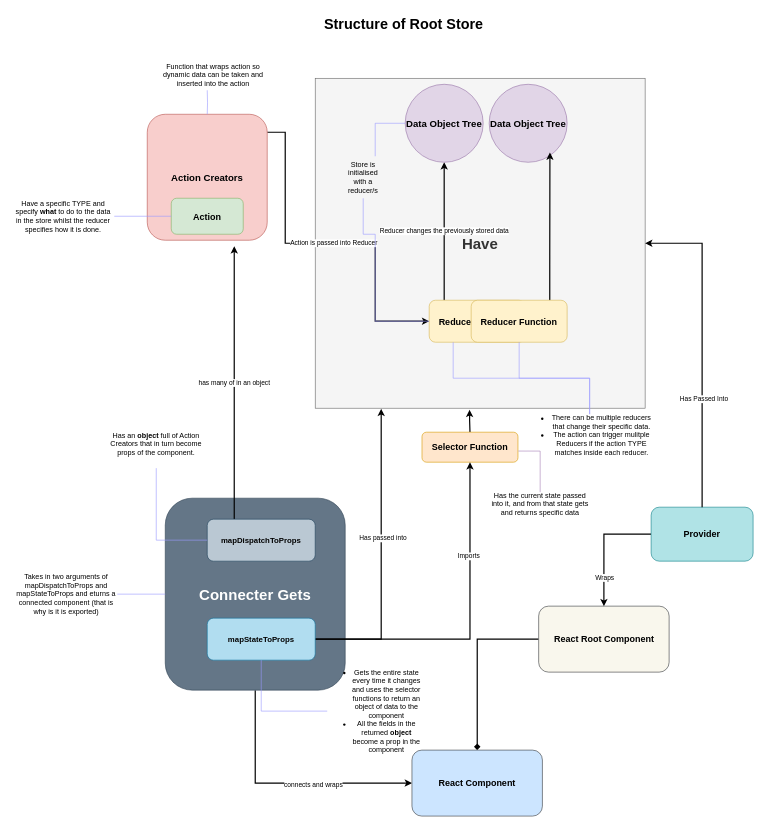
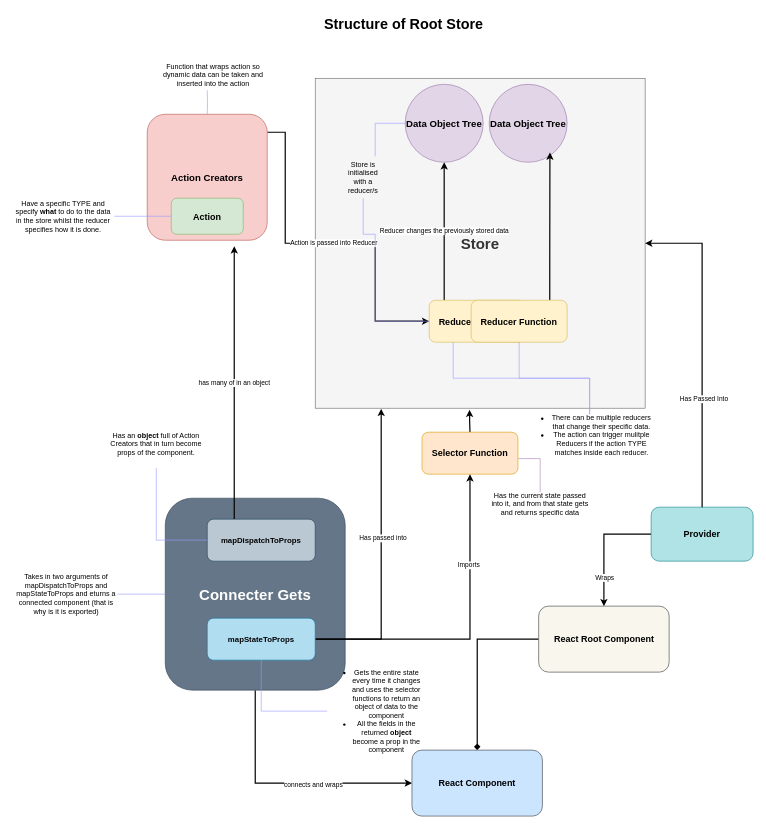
(480, 243) -> (480, 243)
(470, 447) -> (470, 453)
